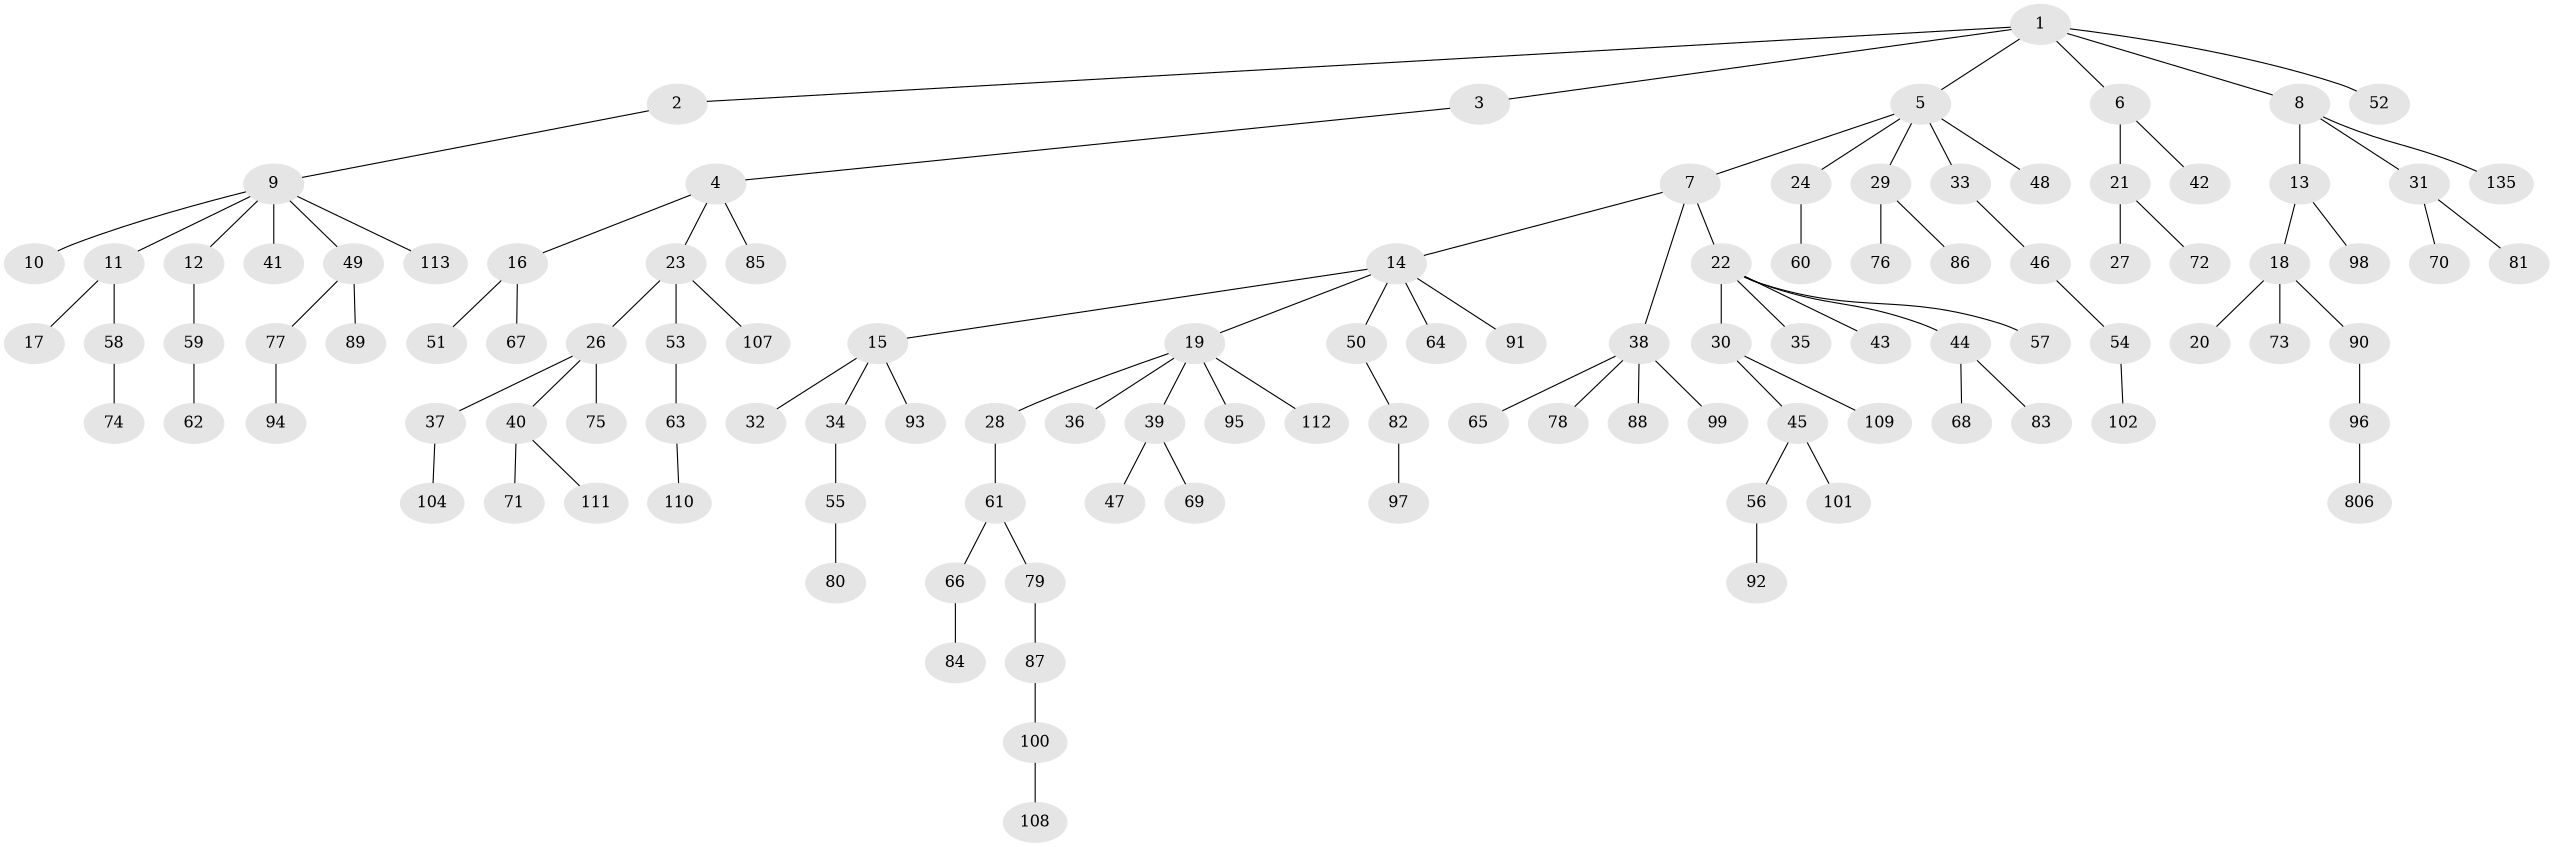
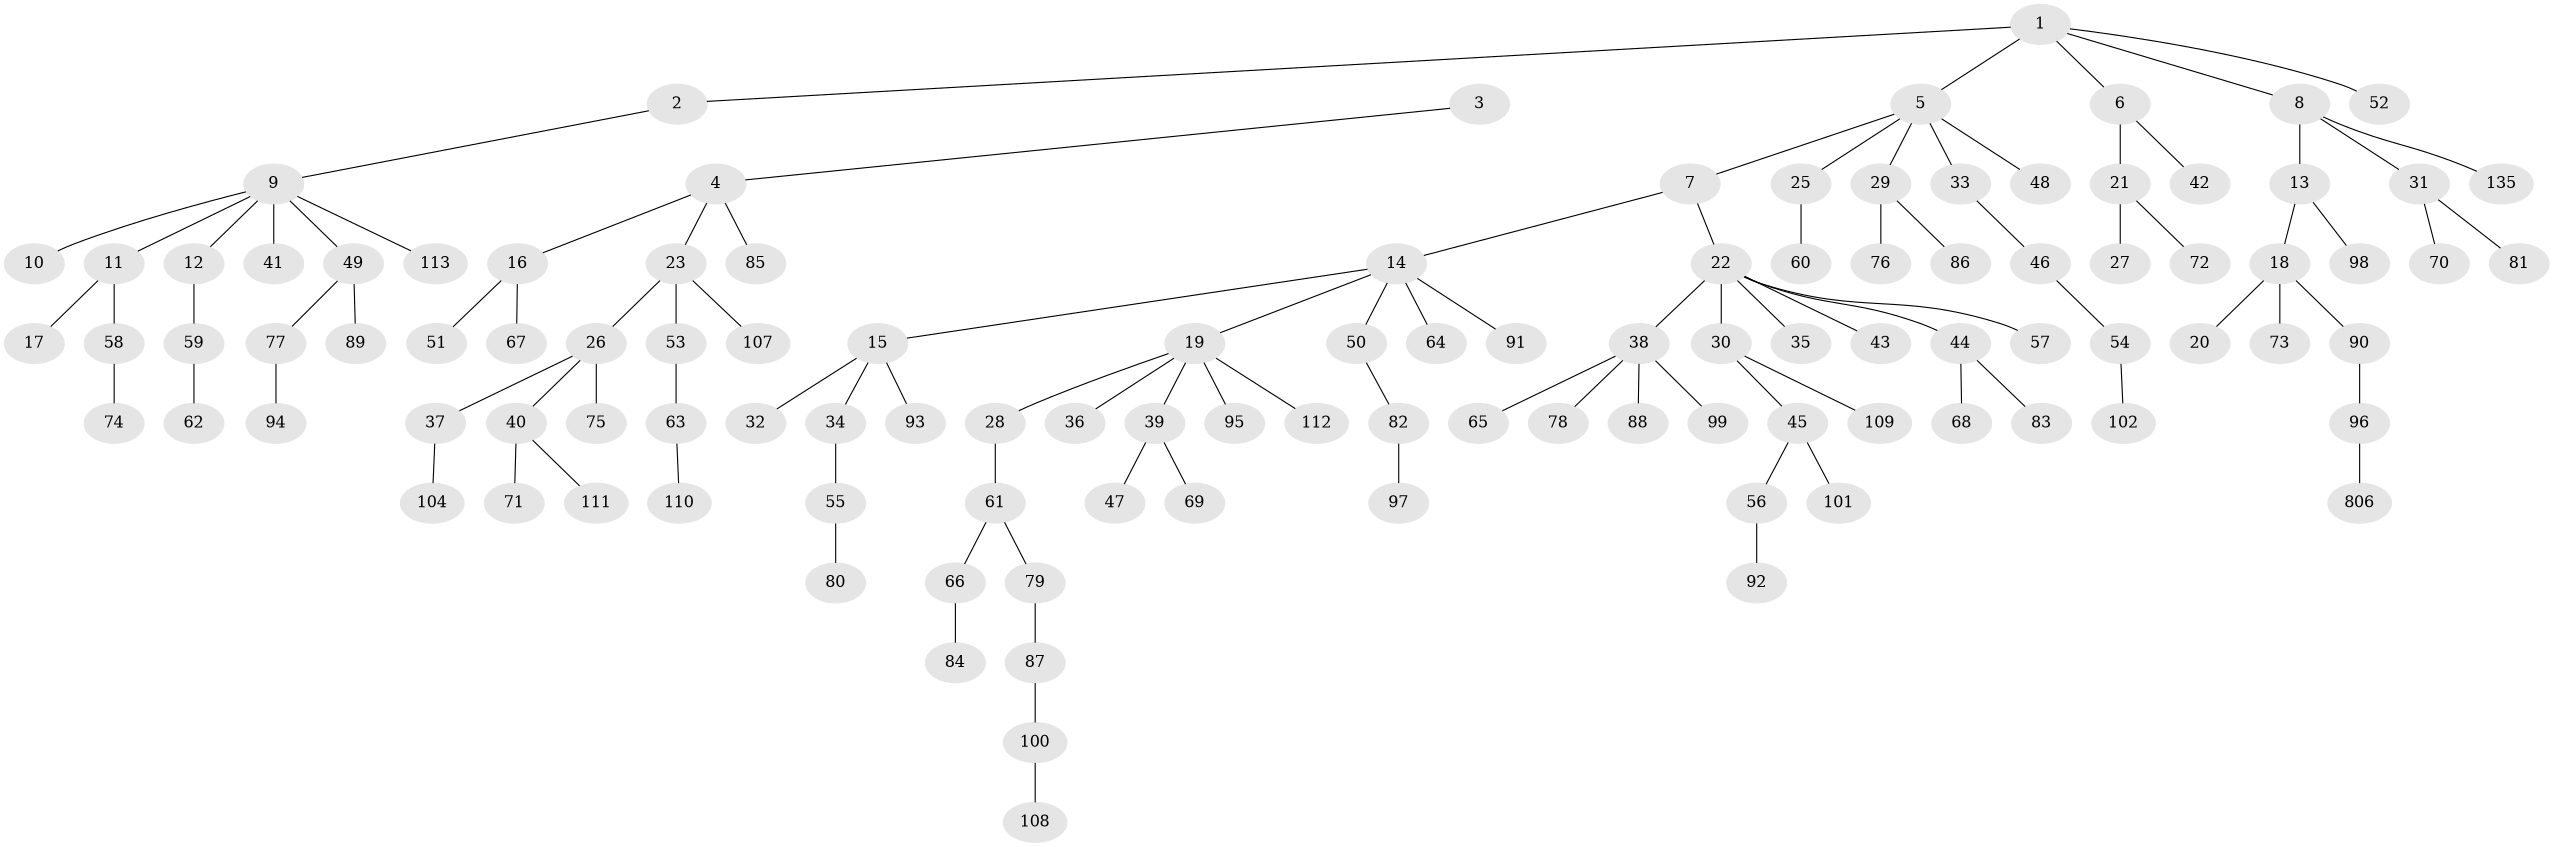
(1760, 64) -> none
(1801, 184) -> (1801, 184)
(1665, 264) -> (1680, 304)
